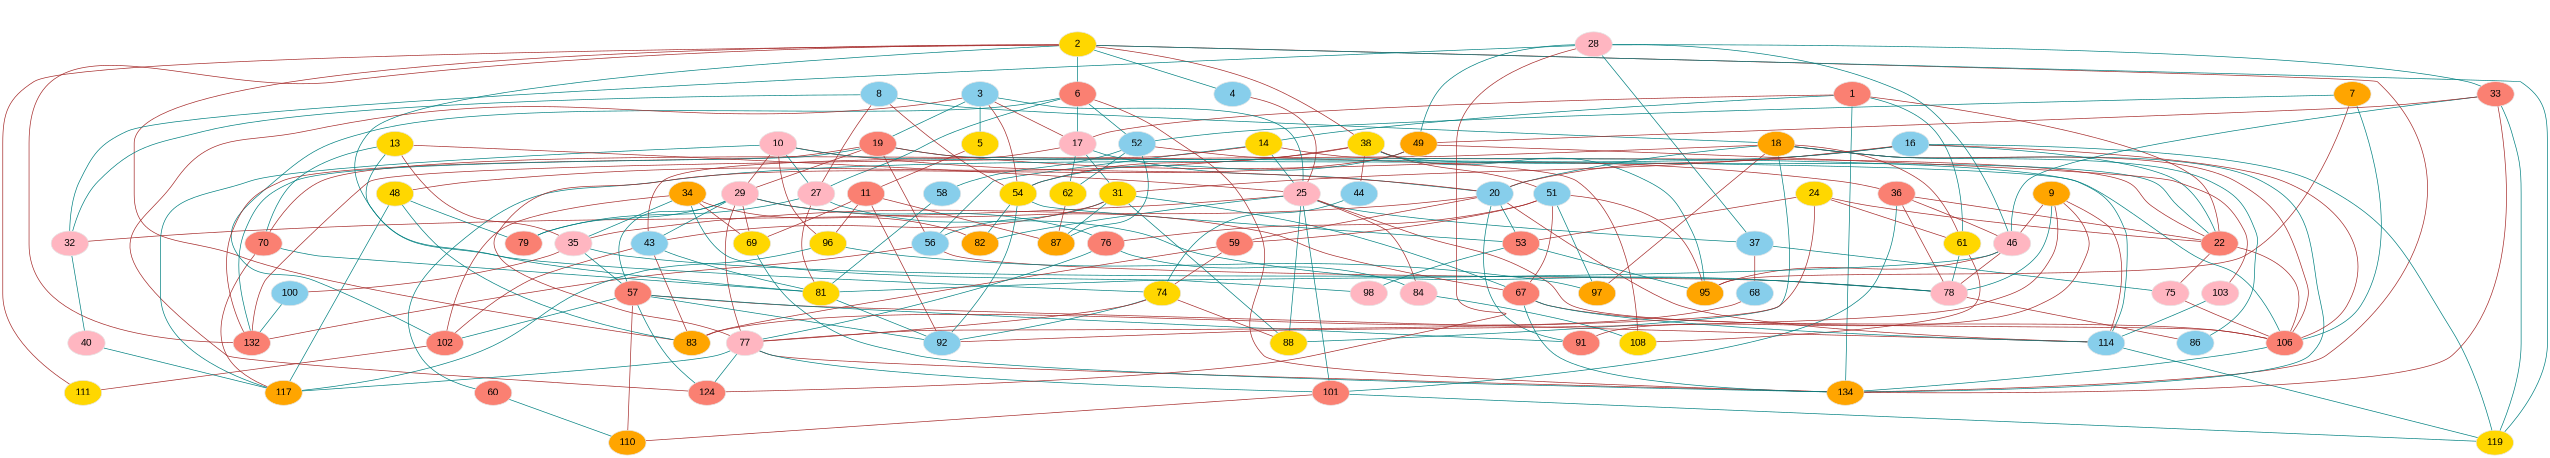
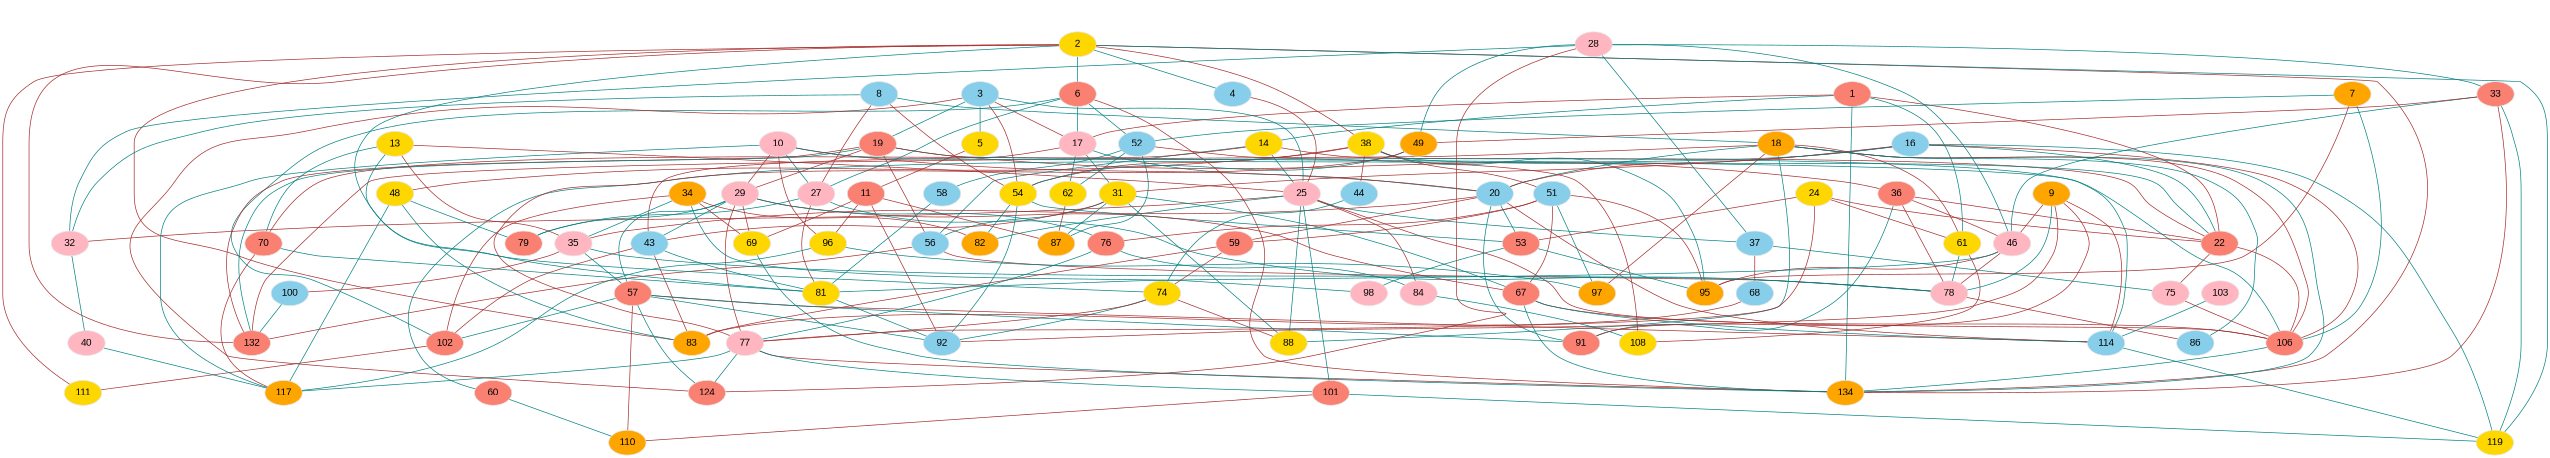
(1879, 162) -> none
(1660, 359) -> (1816, 312)
